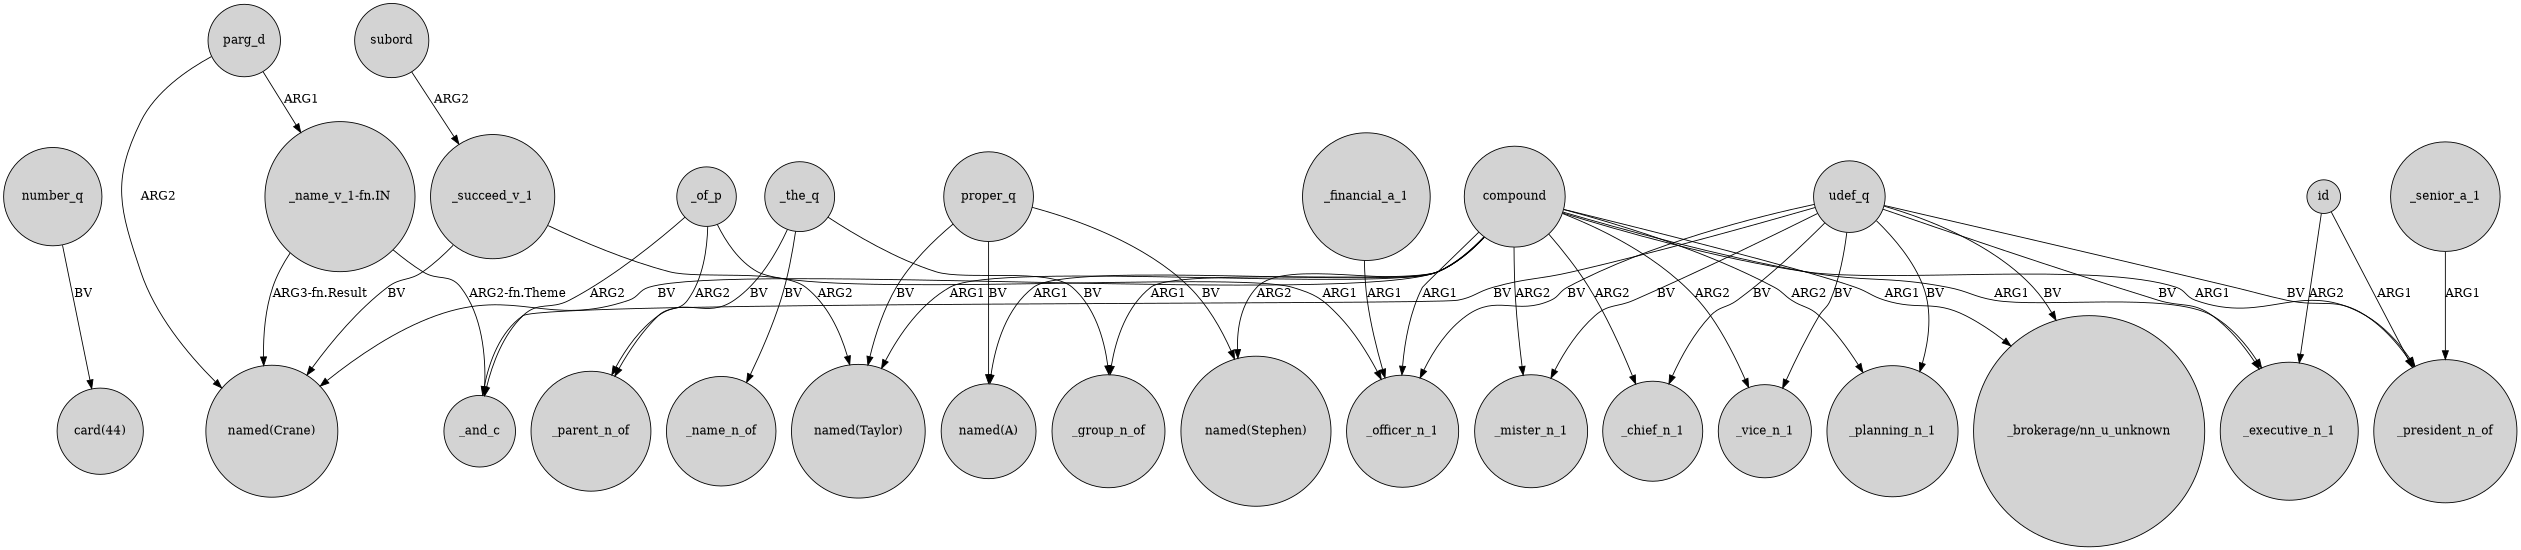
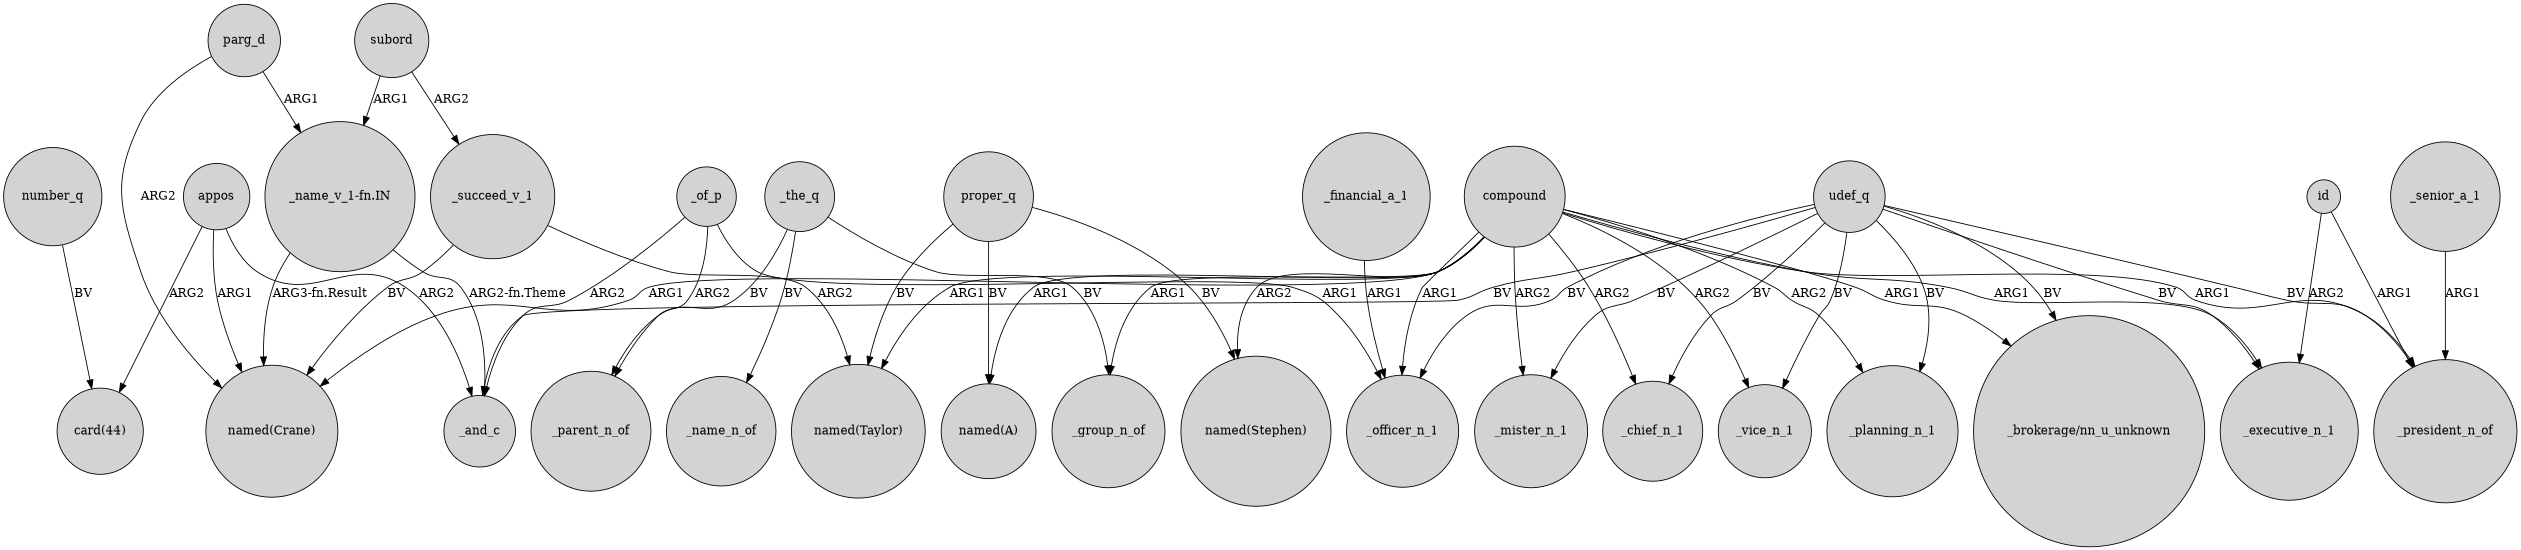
none -> (373, 96)
none -> (217, 197)
(666, 294) -> (666, 294)
